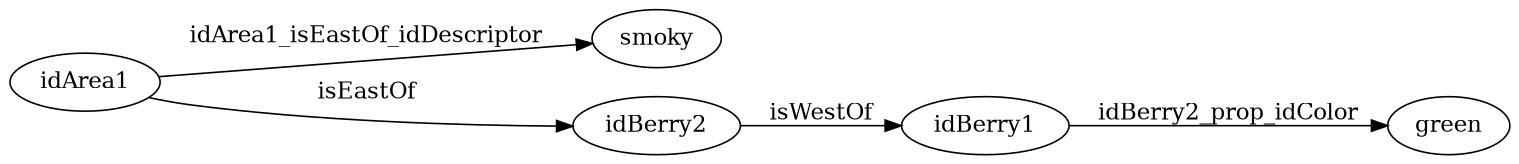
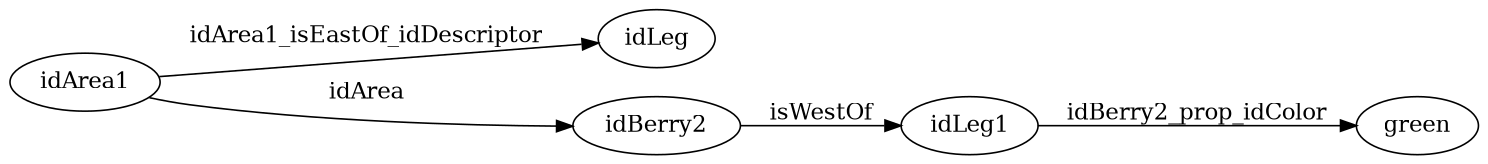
(657, 39) -> (657, 39)
(367, 93) -> (367, 93)
(985, 126) -> (970, 126)
